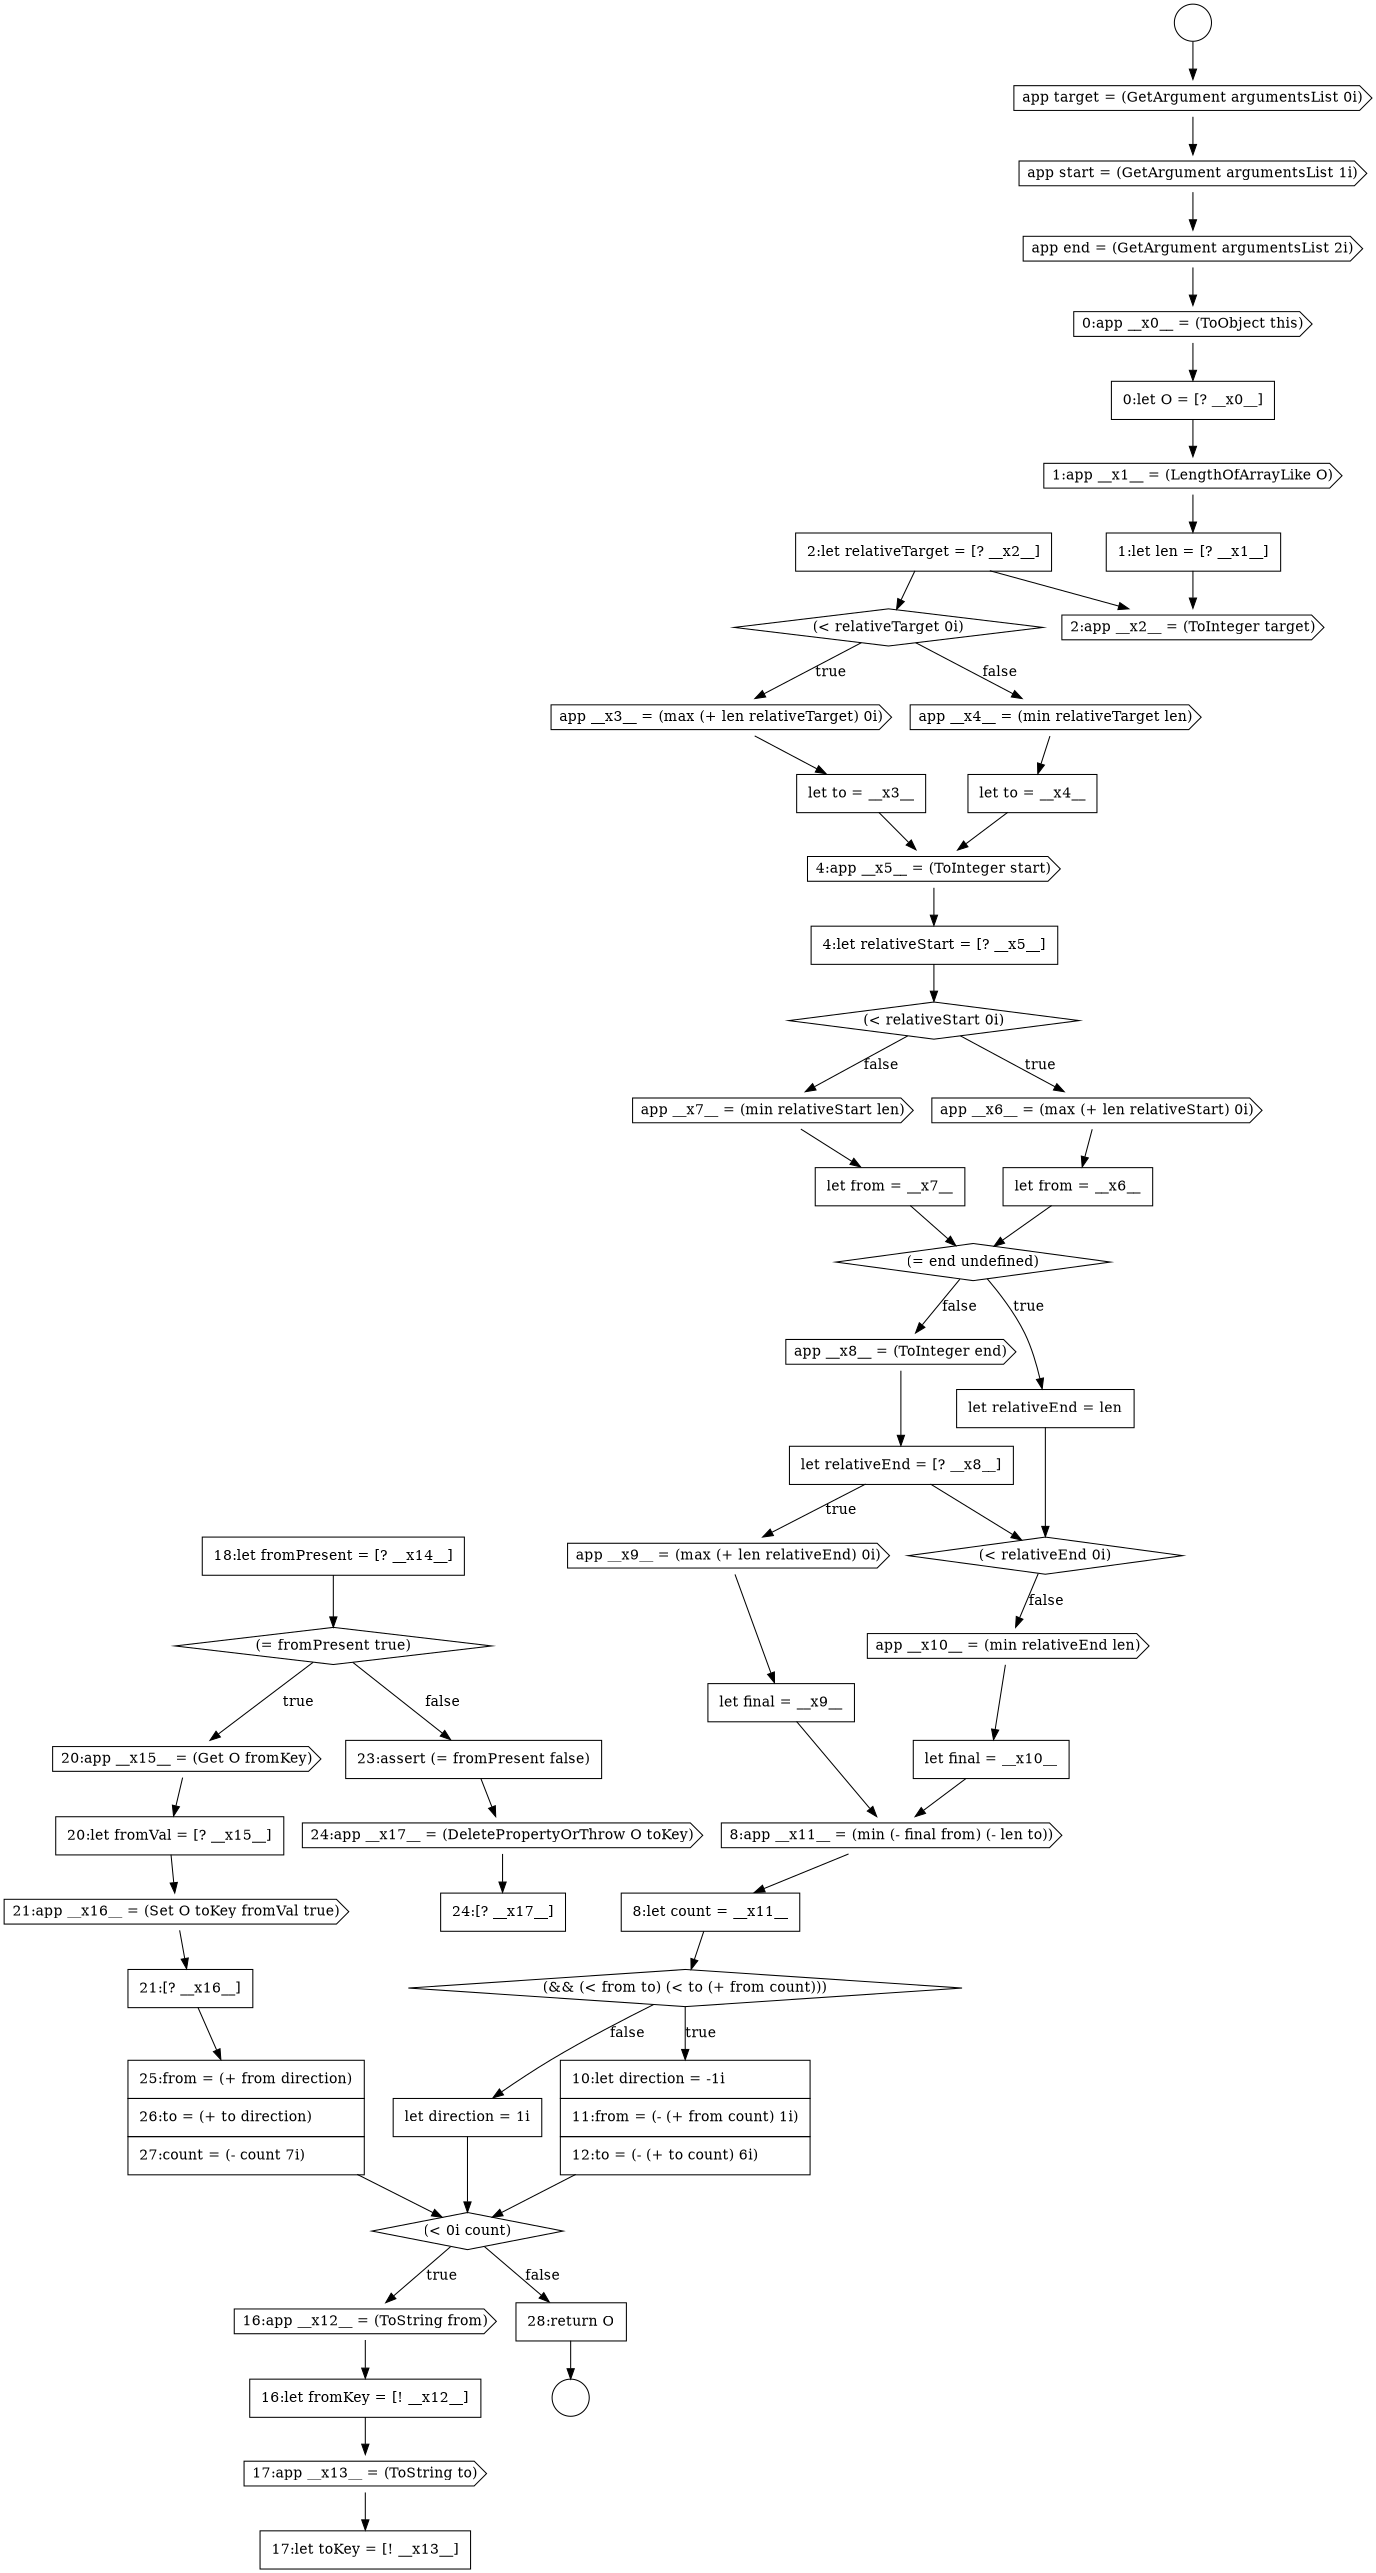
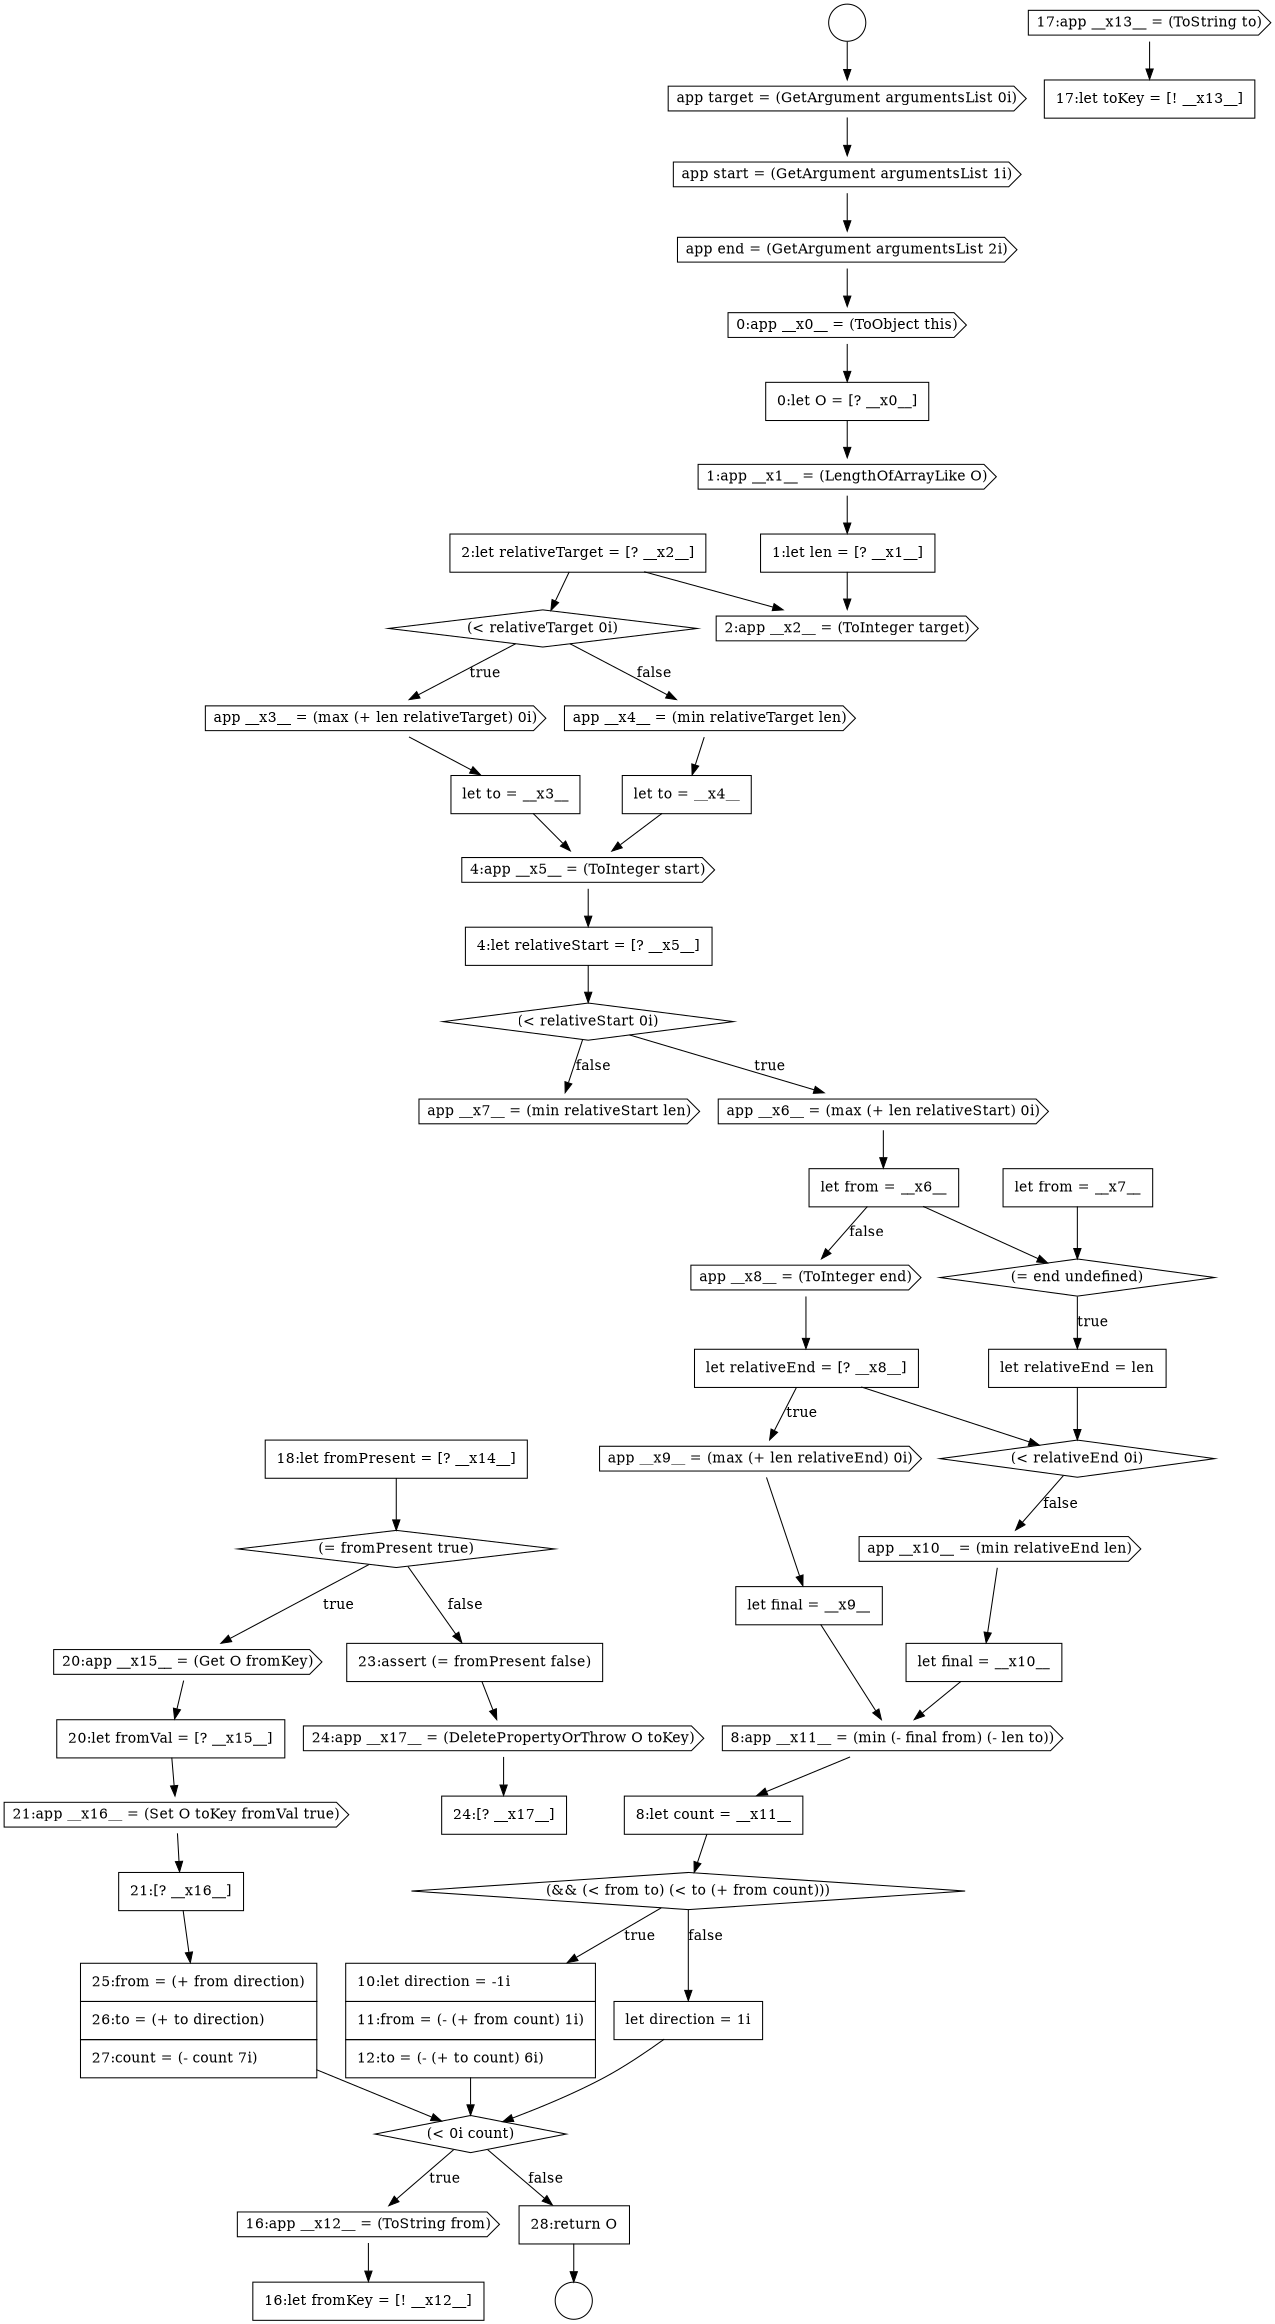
(826, 1145) -> none
(941, 1302) -> (848, 1229)
(365, 2430) -> none
